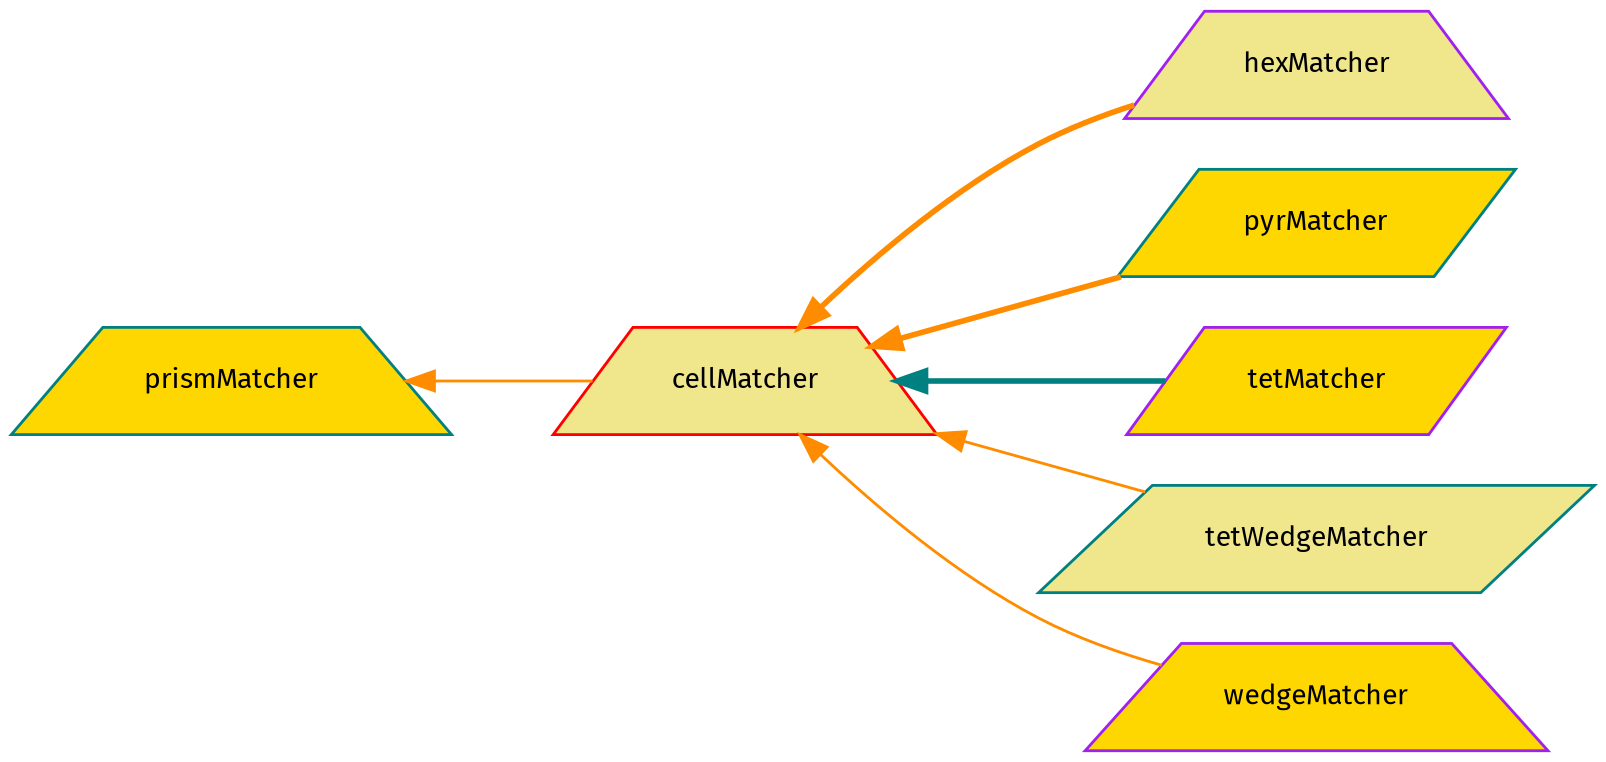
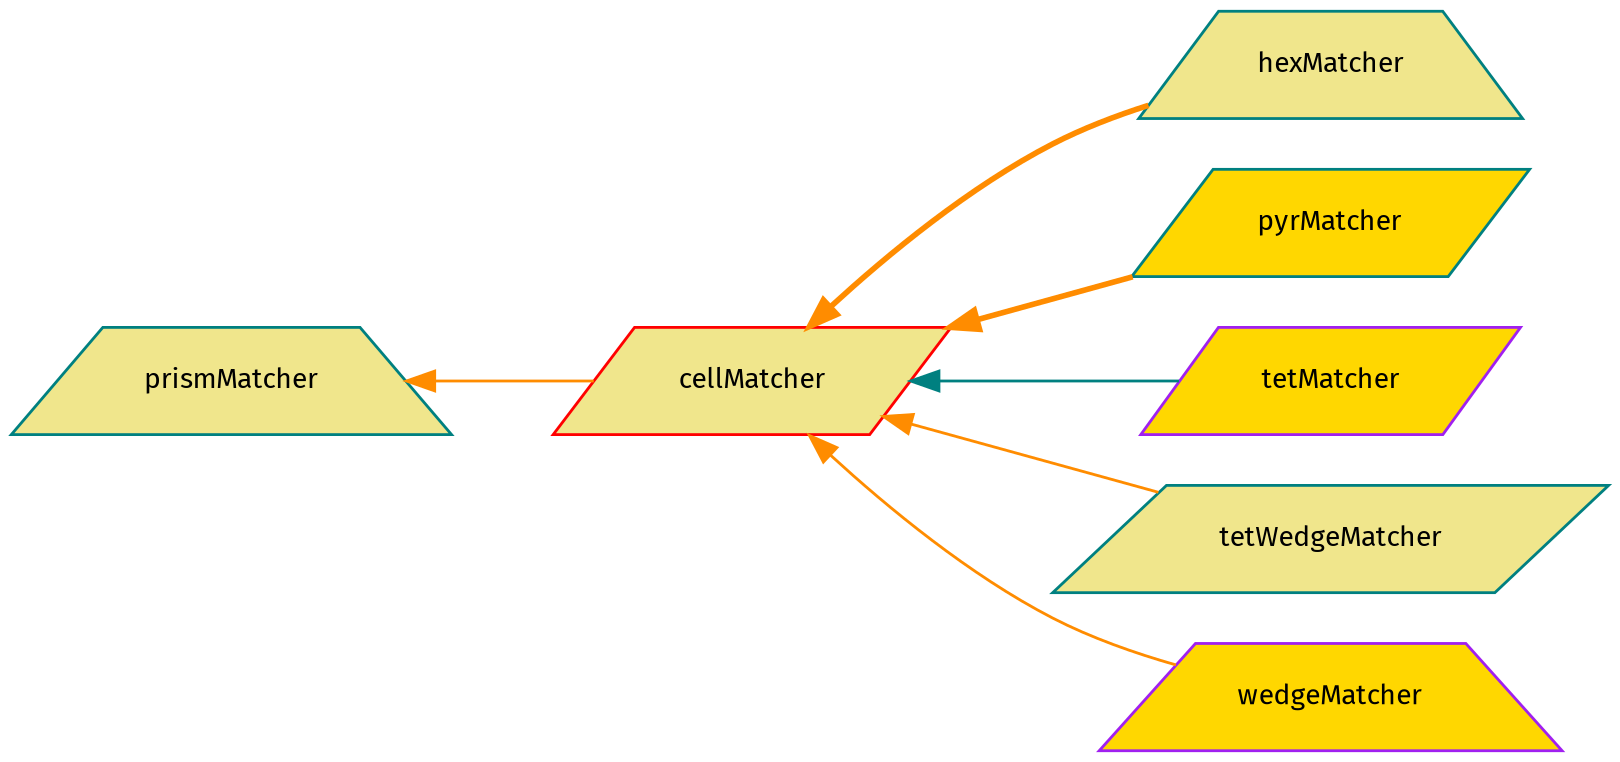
(1317, 65) -> (1331, 65)
(231, 381) -> (231, 381)
(745, 381) -> (752, 381)
(1046, 381) -> (1059, 381)
